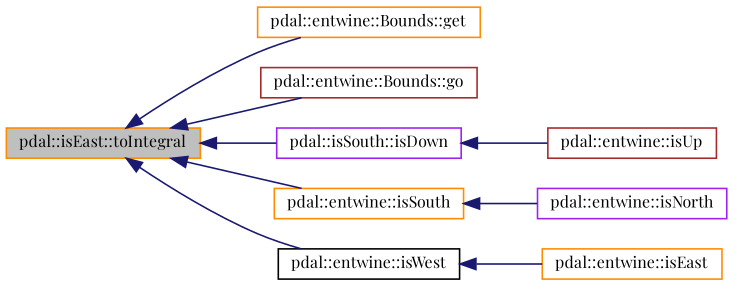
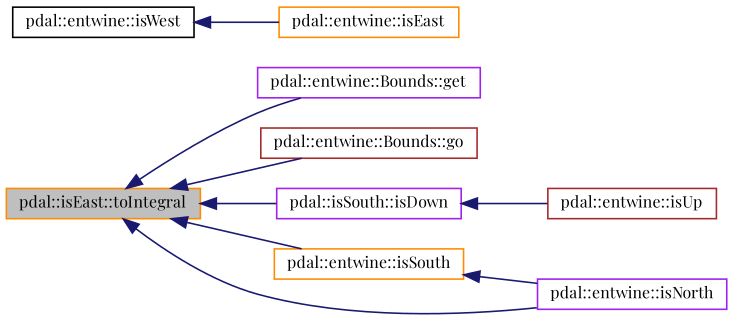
(369, 22) -> (369, 83)
(217, 214) -> (327, 308)
